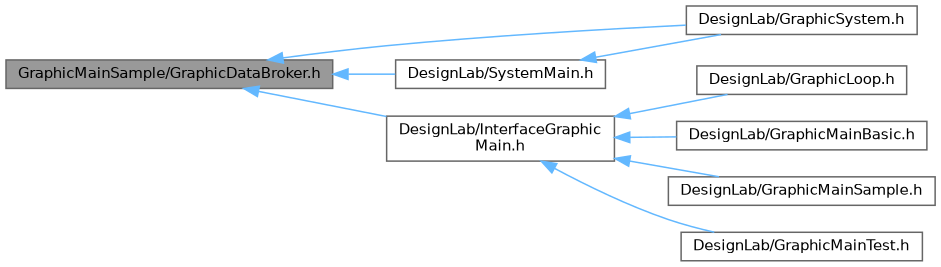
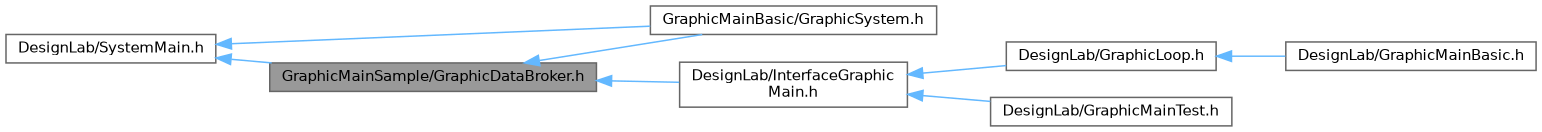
(802, 20) -> (794, 20)
(372, 74) -> (252, 61)
(653, 137) -> (1259, 56)
(802, 191) -> none
